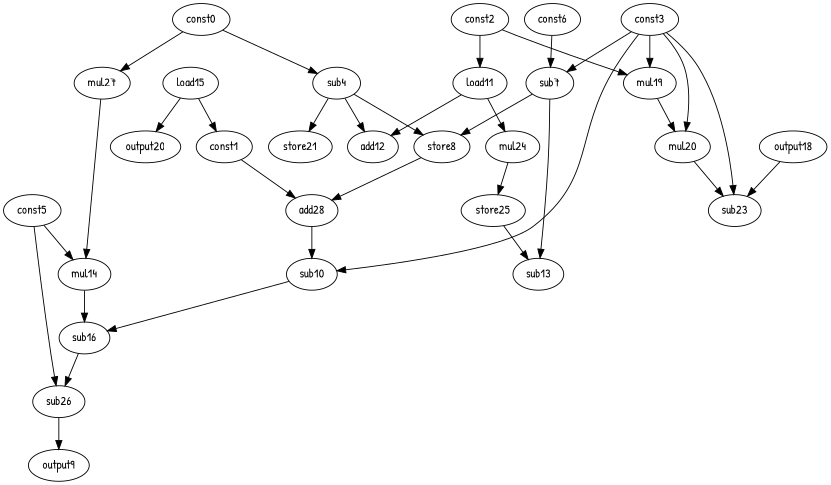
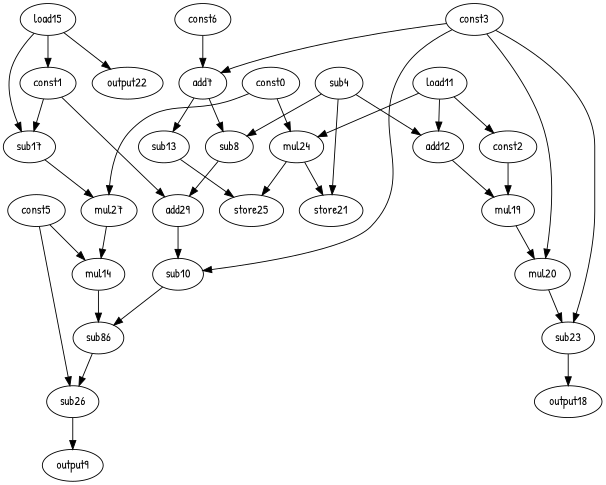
(480, 47) -> (471, 112)
(650, 47) -> (470, 176)
(266, 50) -> (282, 110)
(550, 83) -> (203, 83)
none -> (29, 147)
(146, 147) -> (128, 83)
(442, 147) -> (229, 147)
none -> (312, 175)
(767, 176) -> (568, 365)
(312, 211) -> (178, 211)
(515, 242) -> (200, 173)
(84, 338) -> (98, 338)
